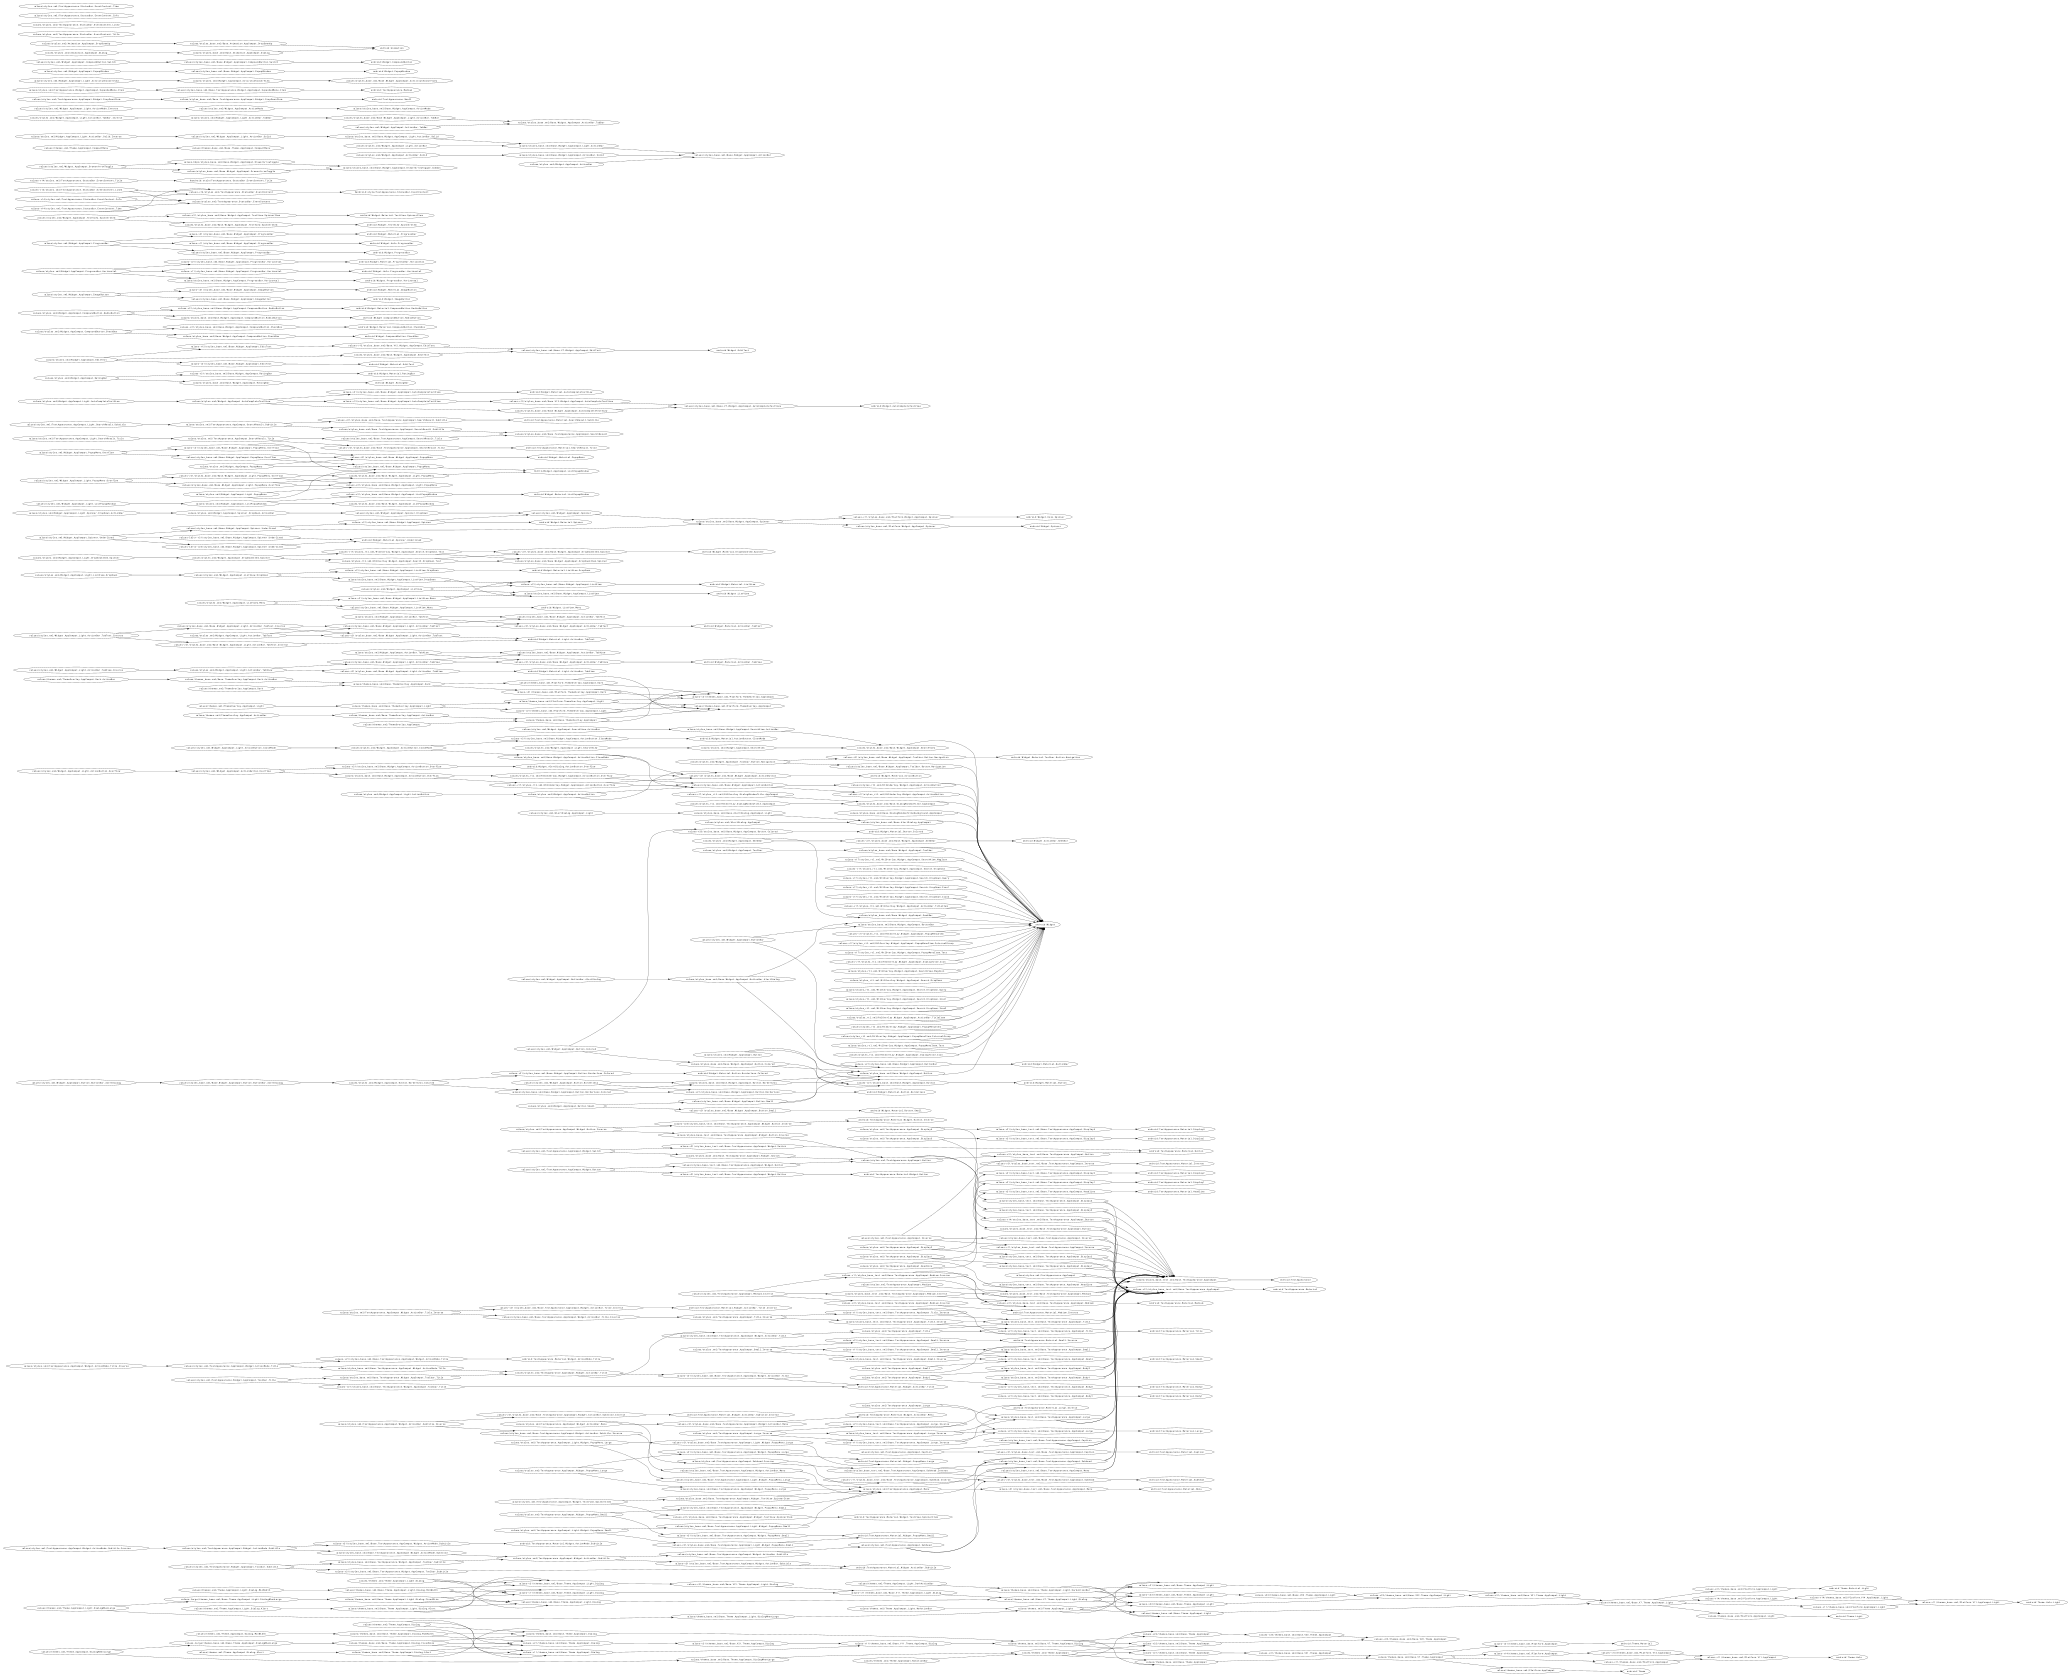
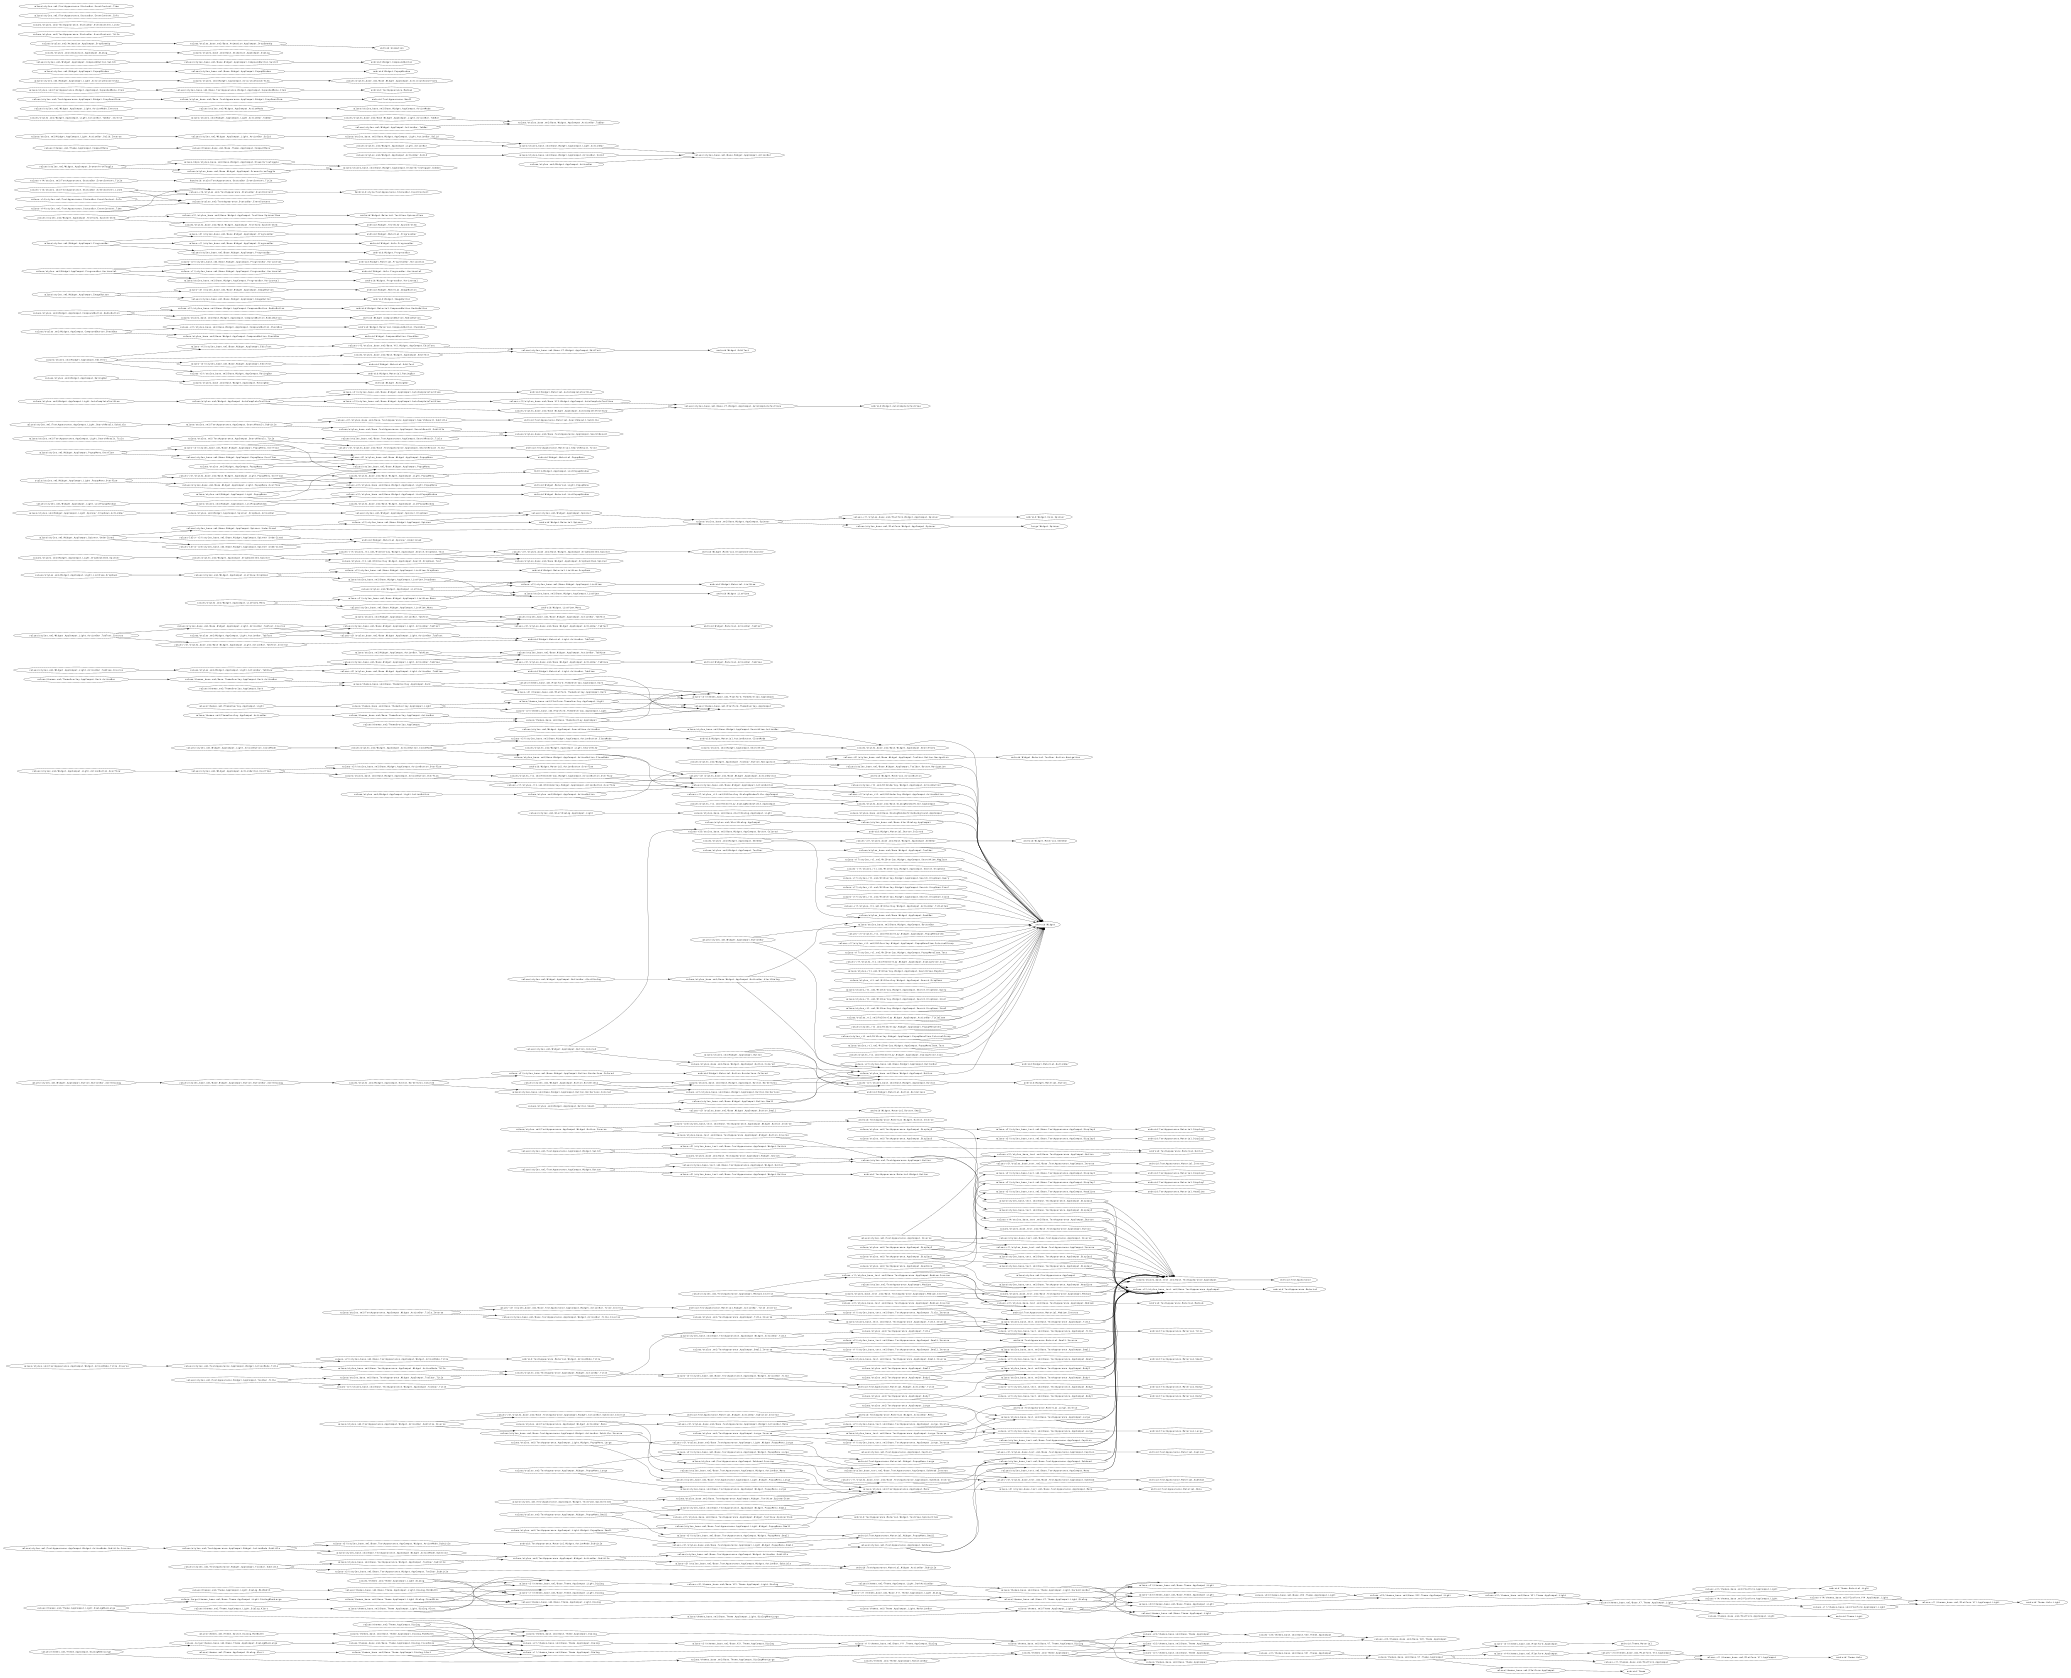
(325, 50) -> none
(148, 376) -> (144, 368)
(481, 469) -> none
(76, 480) -> (76, 480)
none -> (561, 485)
(1045, 526) -> (1045, 526)
(561, 767) -> (561, 767)
(1045, 841) -> (1045, 841)
(981, 921) -> none
none -> (896, 1396)
(231, 1634) -> (231, 1634)
